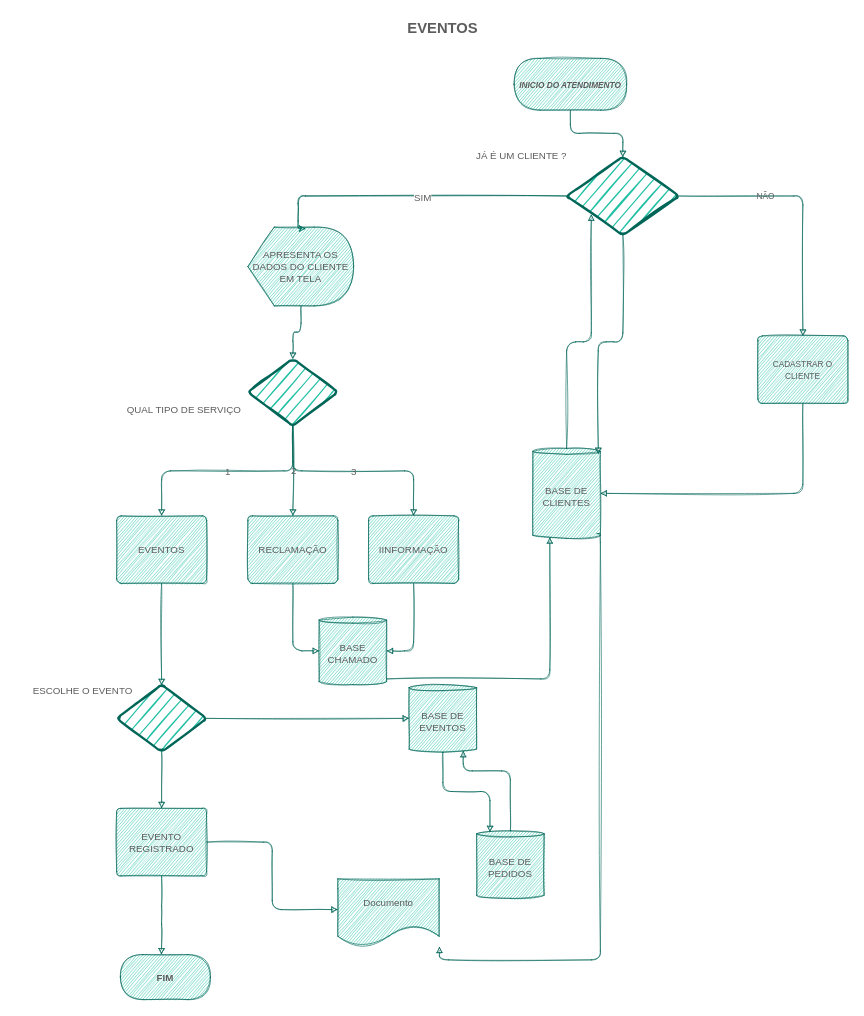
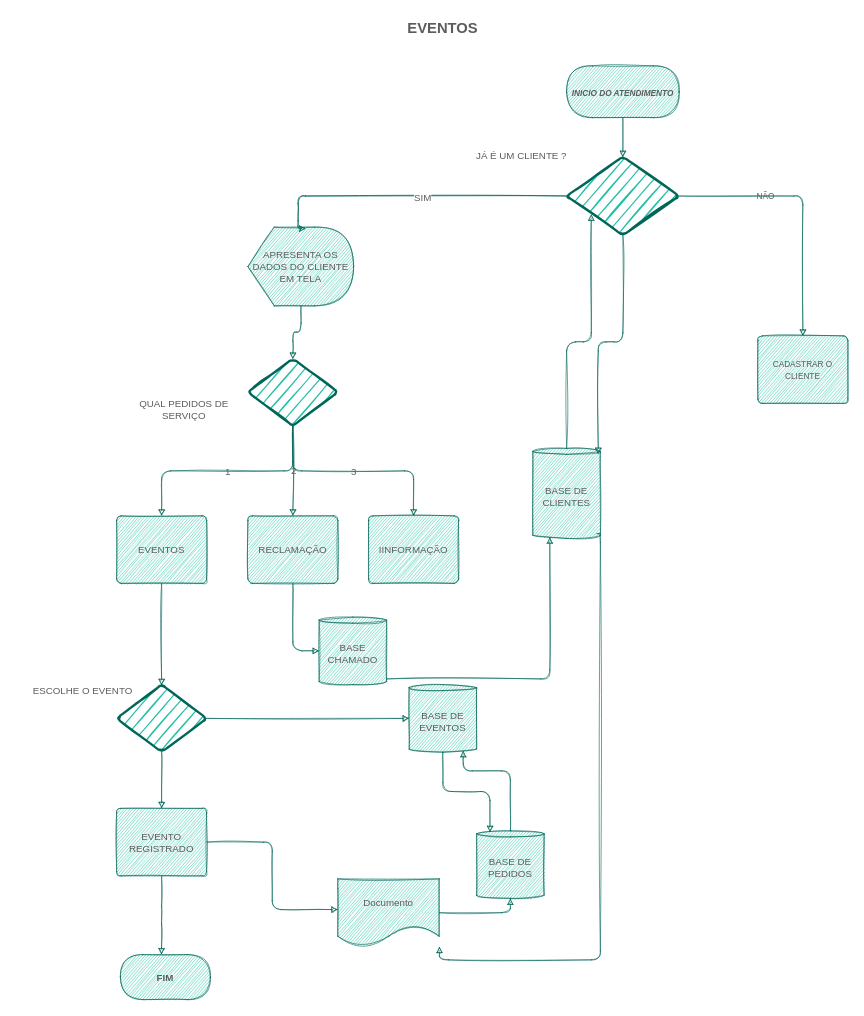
(570, 84) -> (623, 92)
(184, 409) -> (184, 409)
(745, 493) -> none
(414, 624) -> none
none -> (478, 912)
